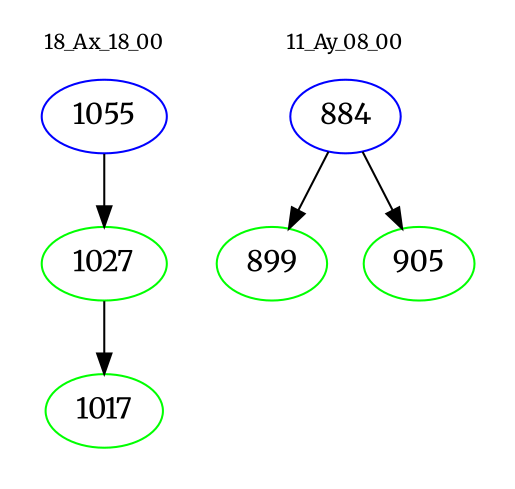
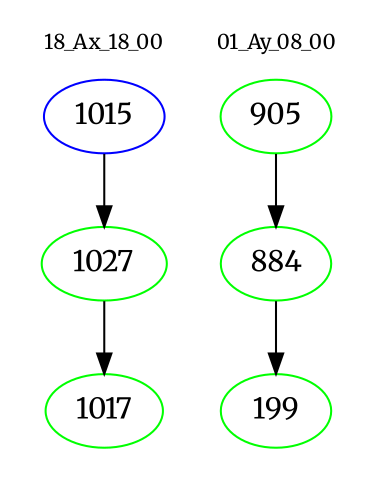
(346, 44) -> (277, 44)
(104, 117) -> (104, 117)
(346, 117) -> (276, 264)
(378, 181) -> (276, 180)
(272, 264) -> (276, 411)
